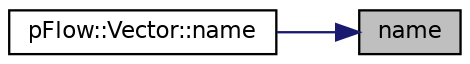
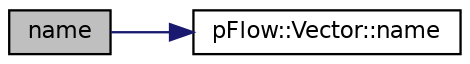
(306, 32) -> (140, 32)
